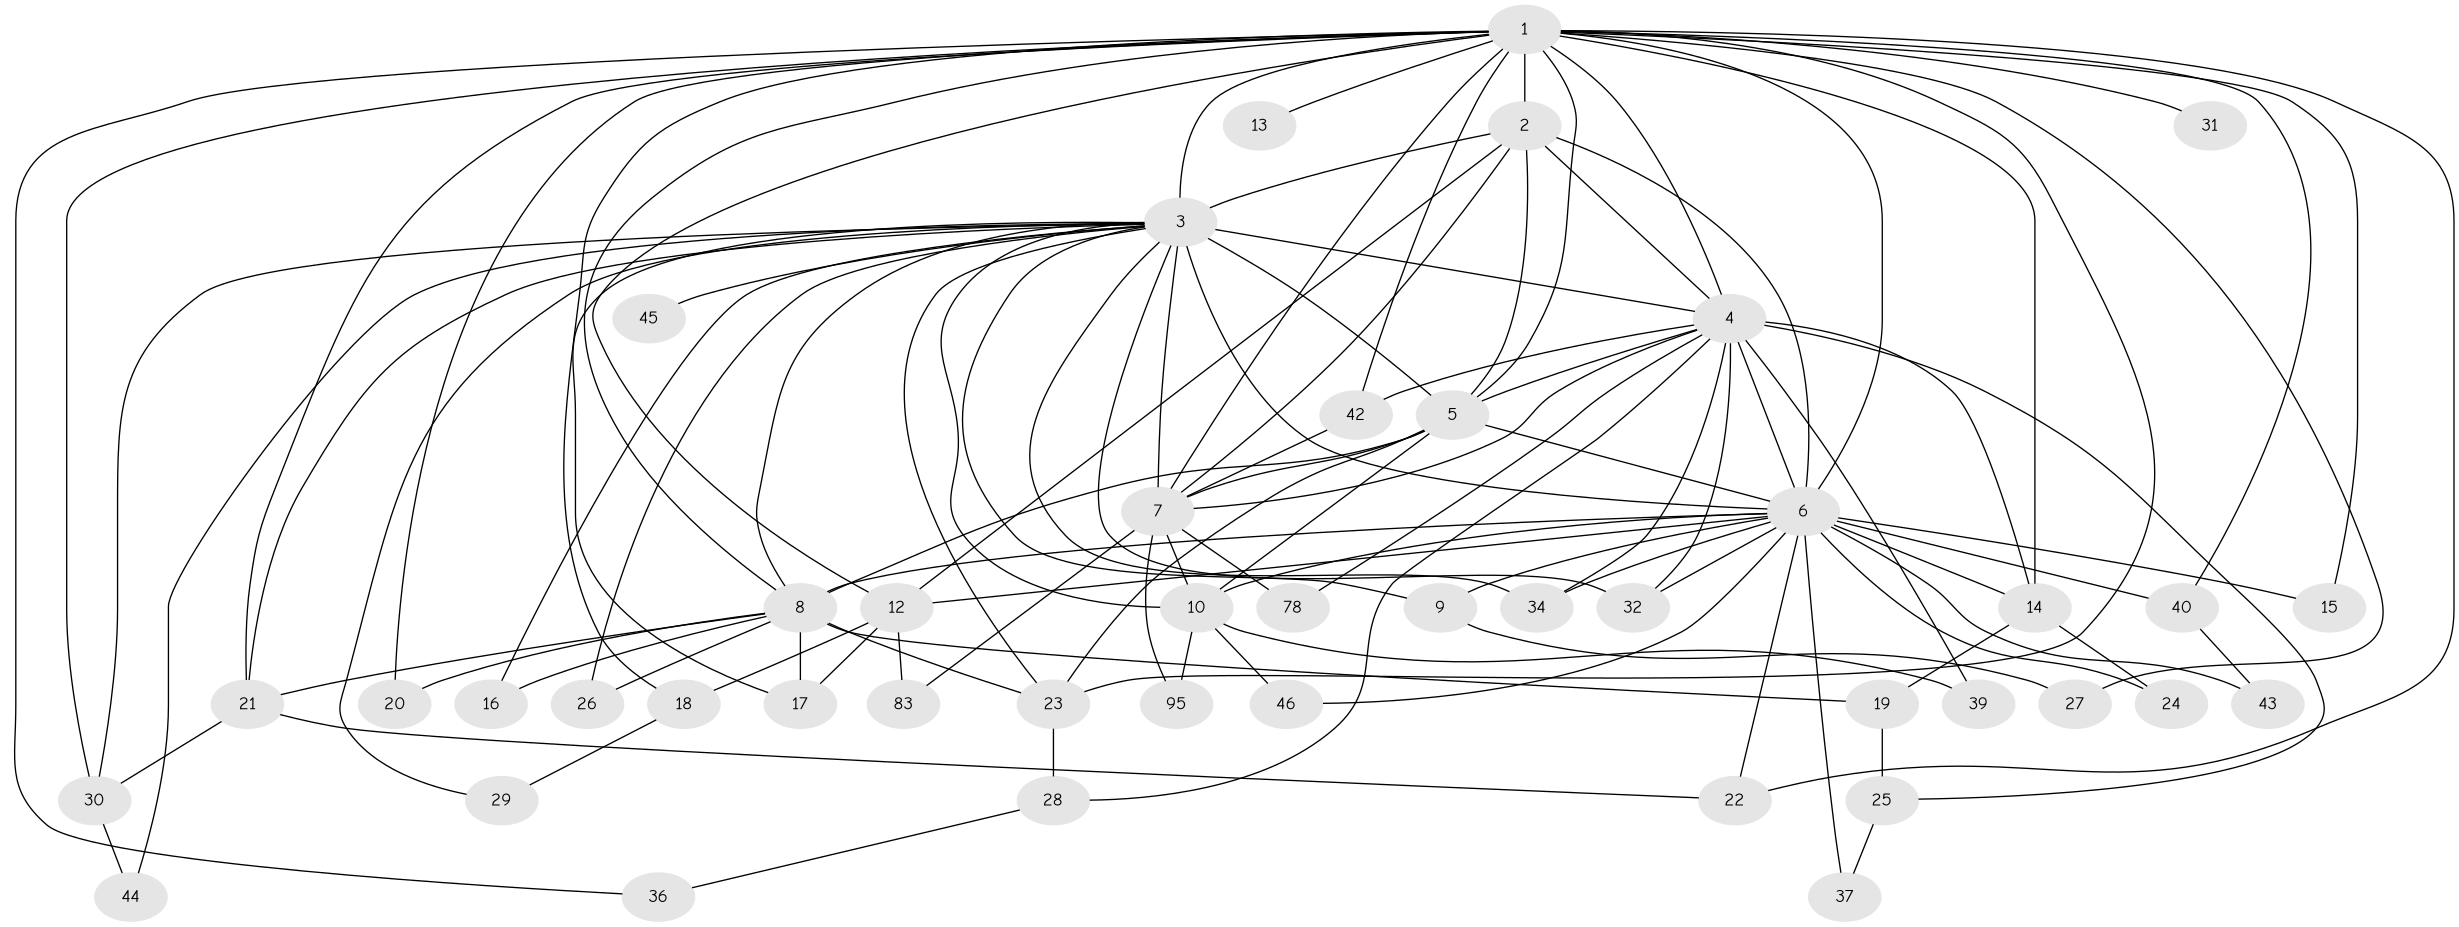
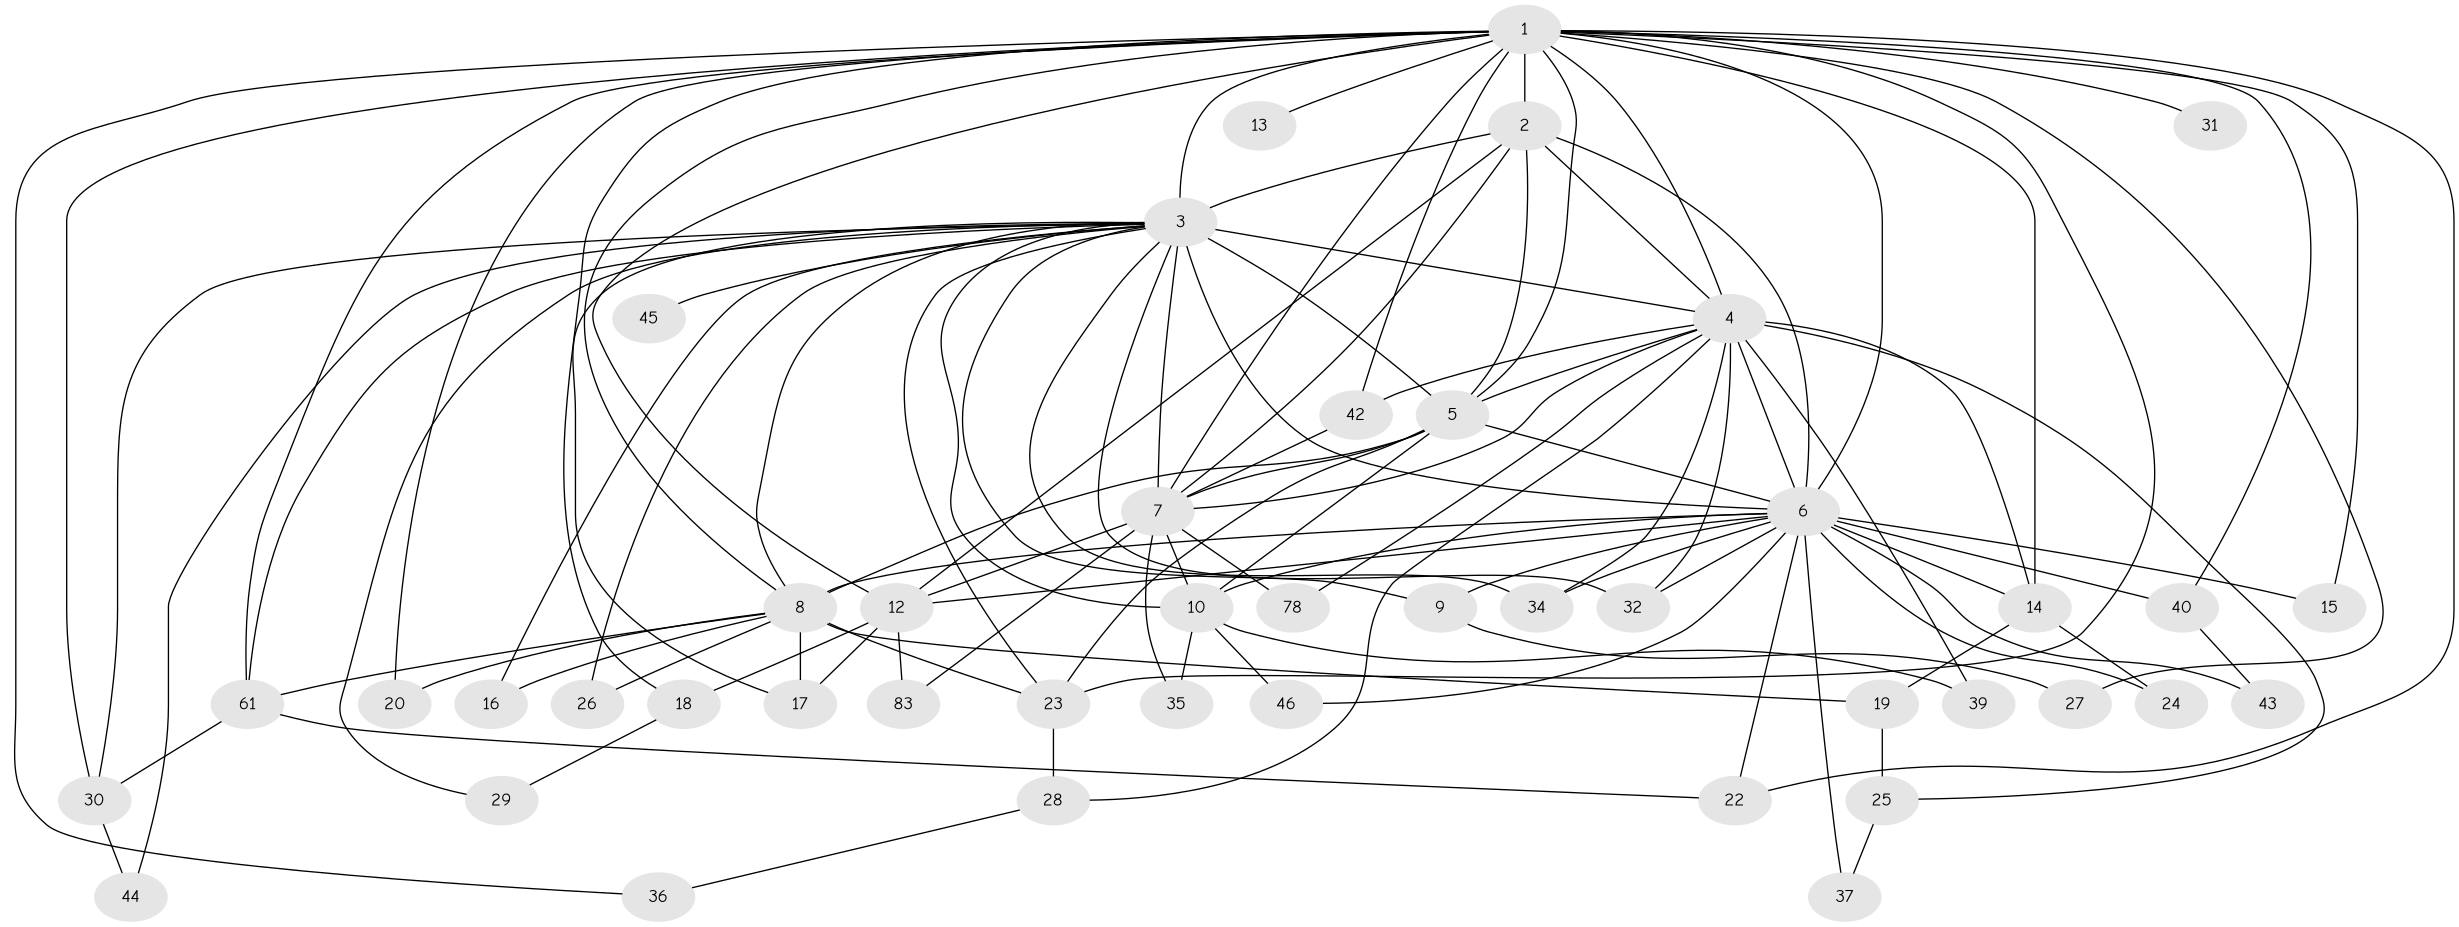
none -> (993, 572)
(247, 704) -> (247, 704)
(1177, 704) -> (1177, 704)
